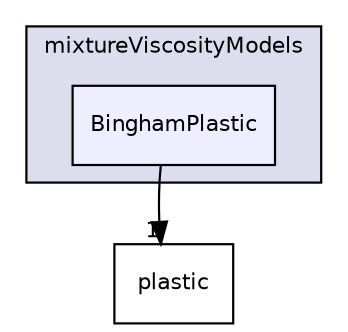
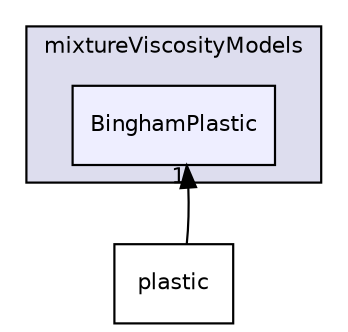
(159, 197) -> (189, 216)
